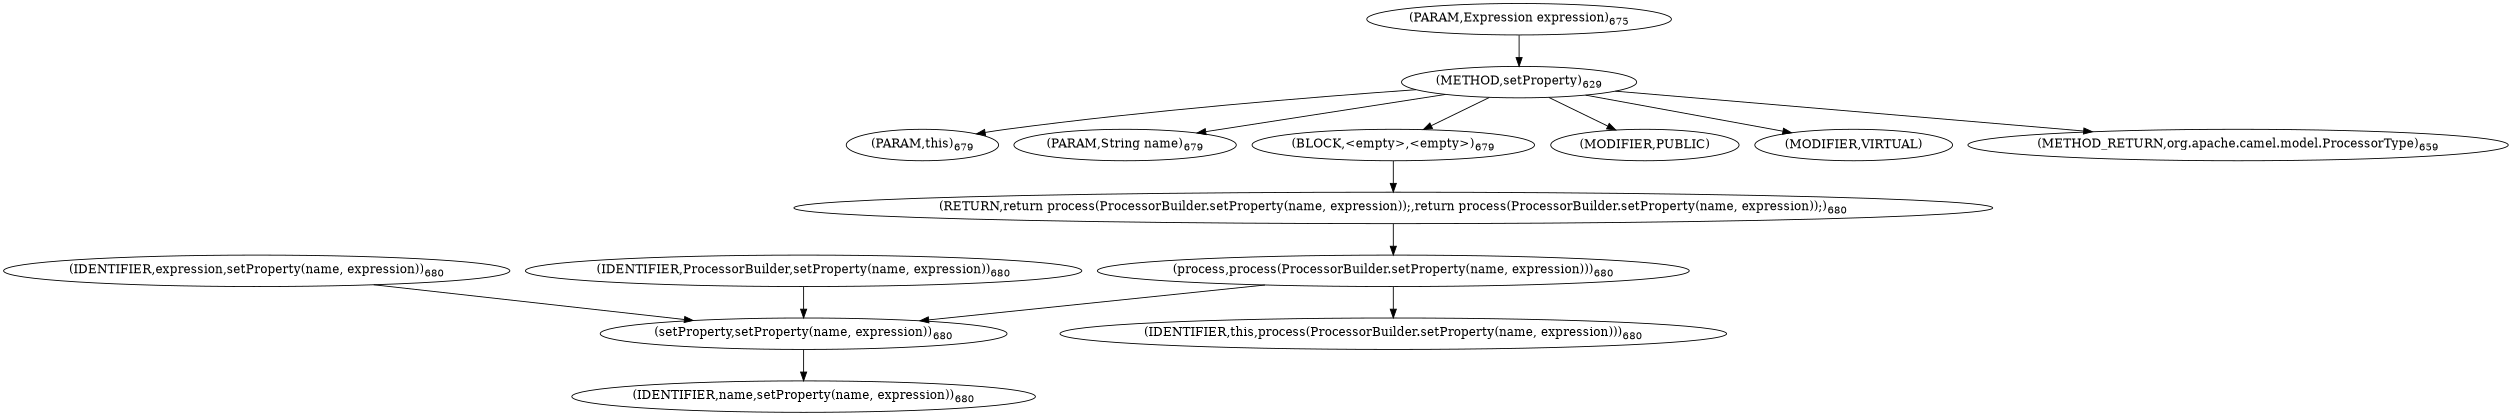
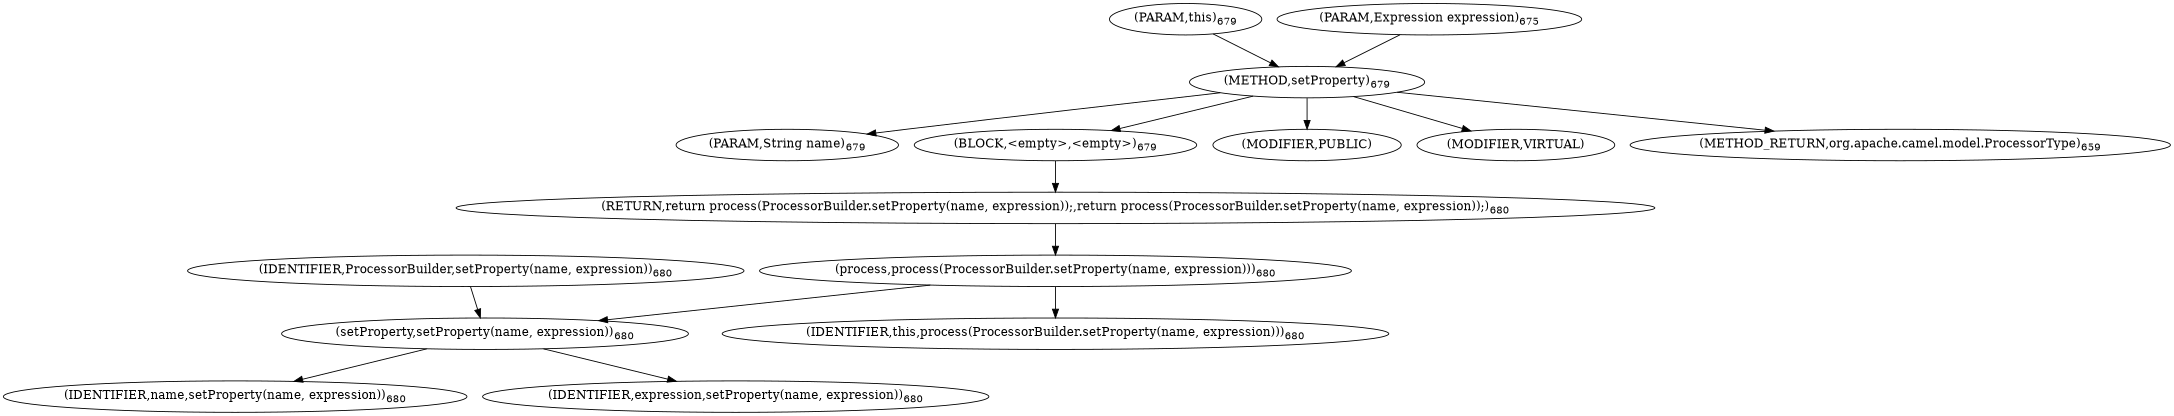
(1592, 81) -> (1380, 81)
(1200, 108) -> (1242, 48)
(529, 302) -> (606, 364)
